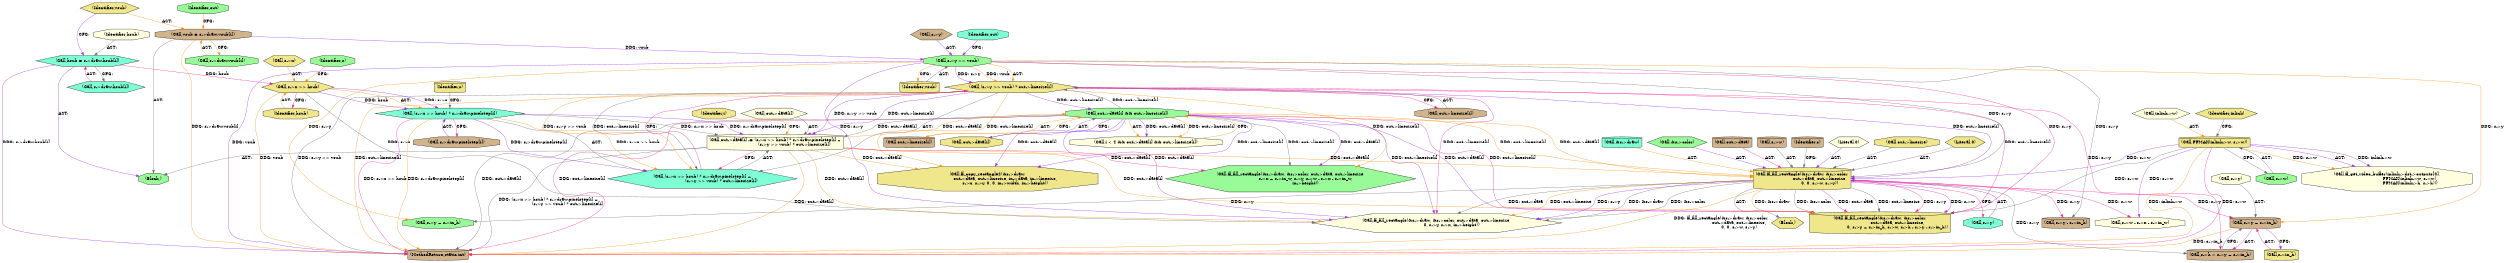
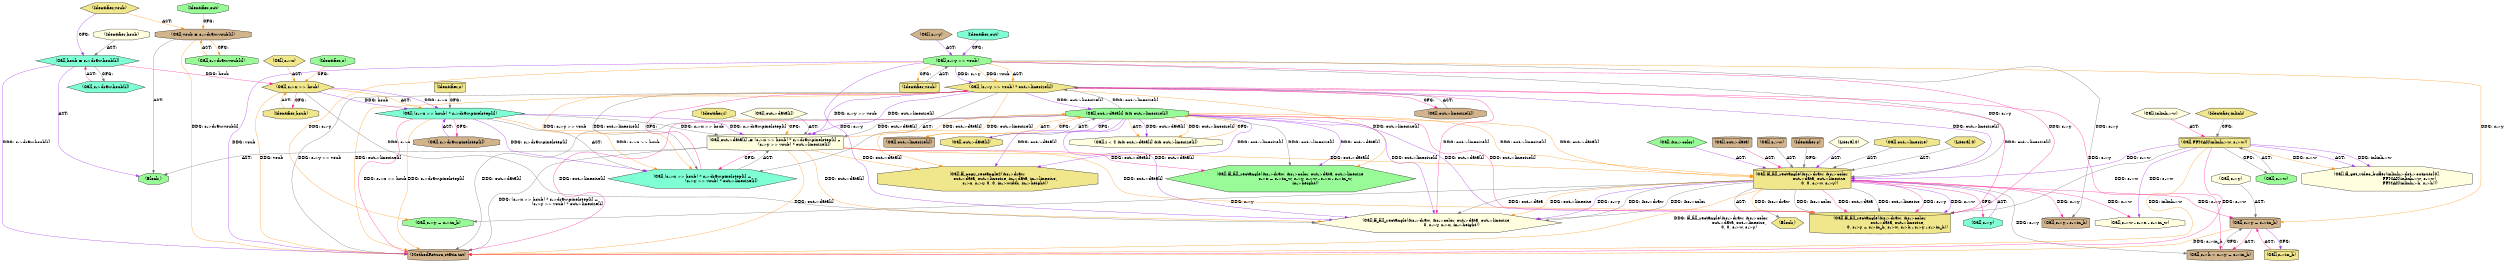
(586, 48) -> none
(2186, 127) -> (2186, 127)
(1622, 142) -> none
